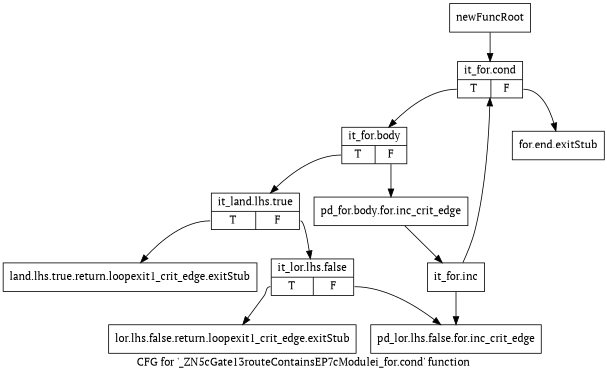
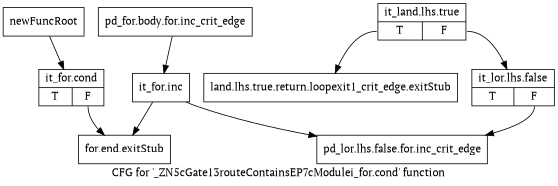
(374, 146) -> none
(483, 186) -> (145, 115)
(232, 339) -> none
